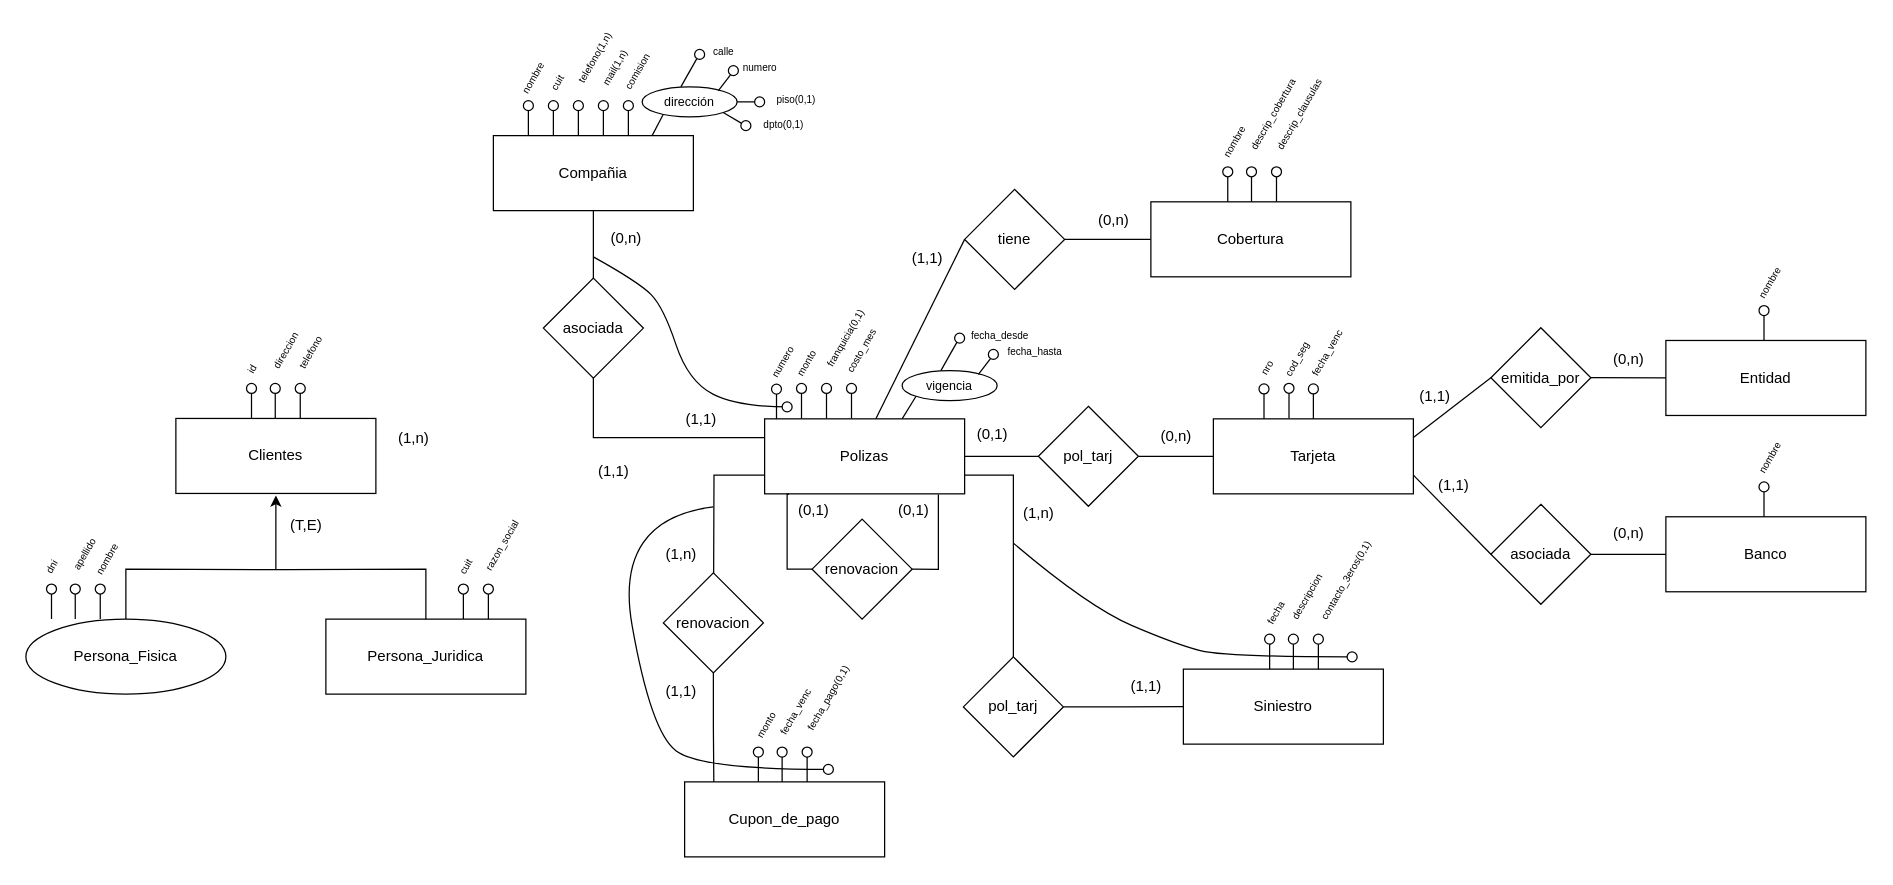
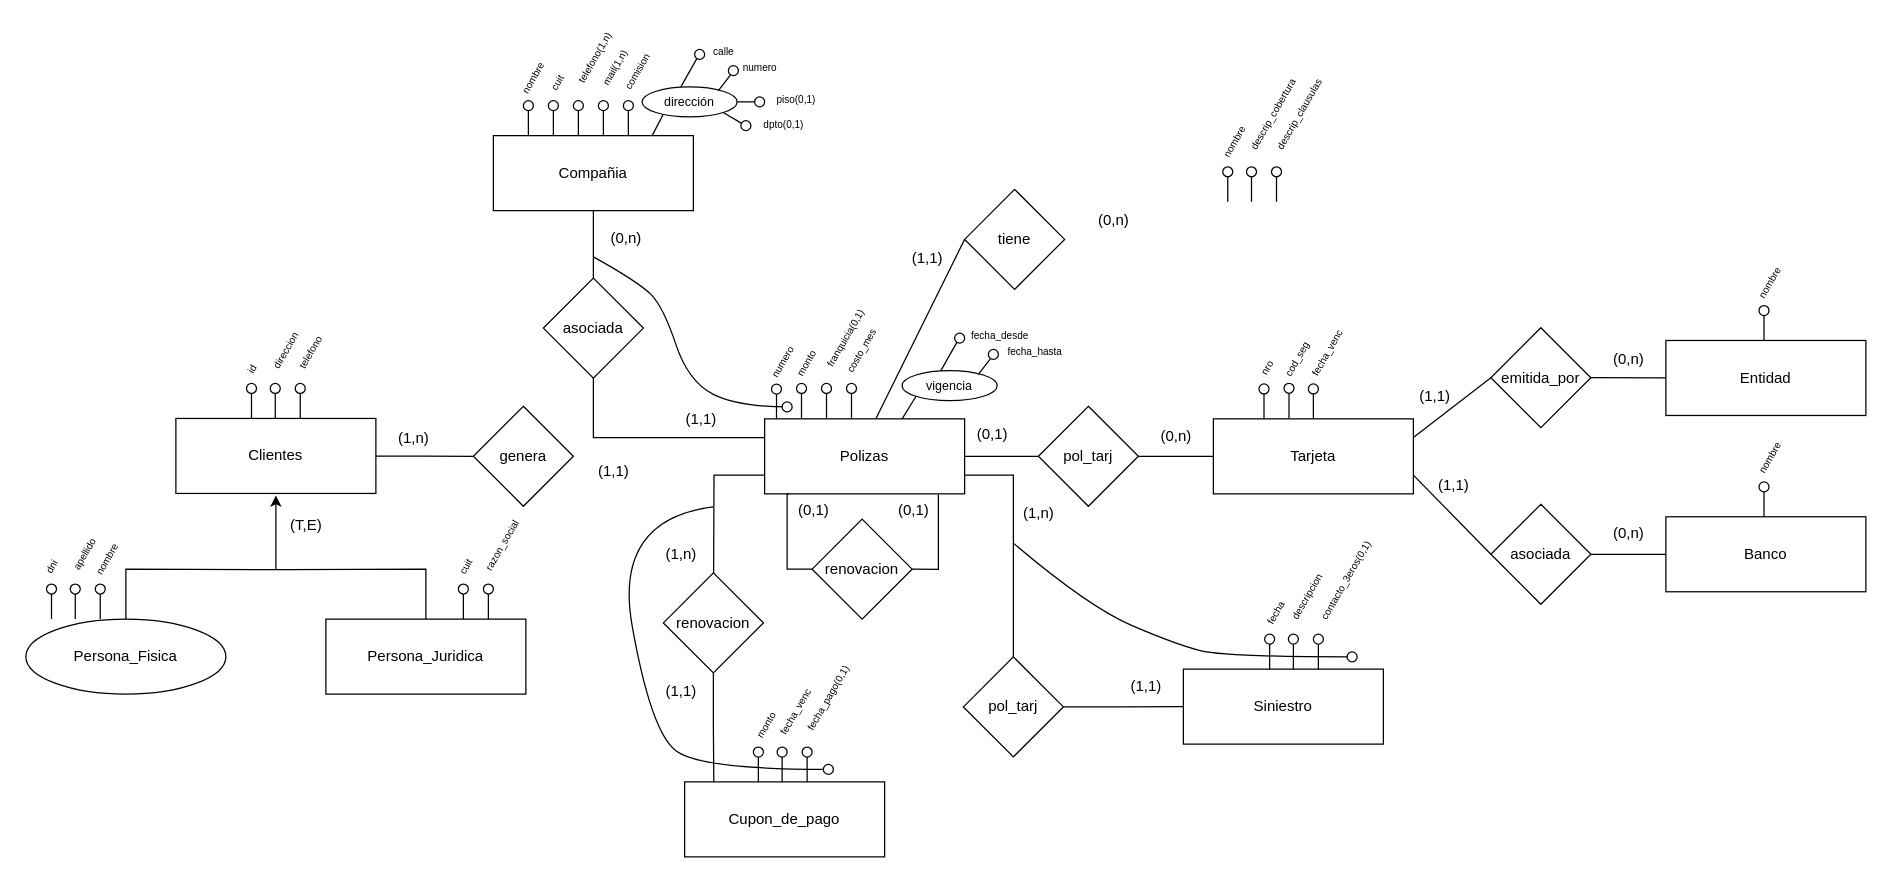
(1107, 239) -> none
(1251, 239) -> none
none -> (424, 456)
none -> (523, 456)
